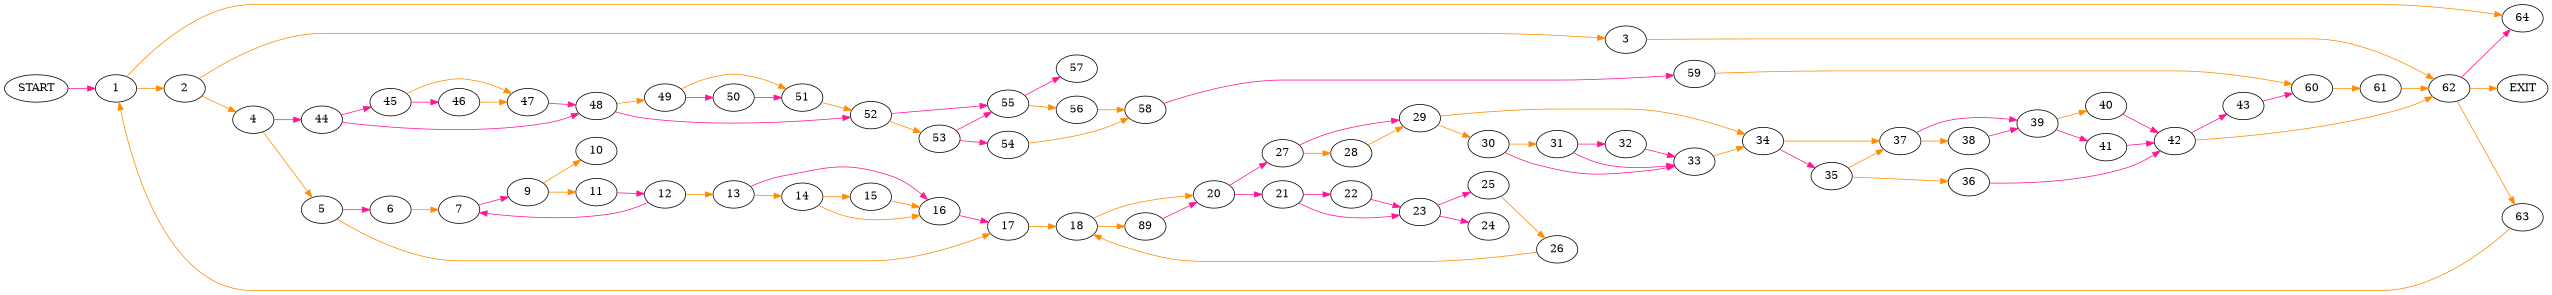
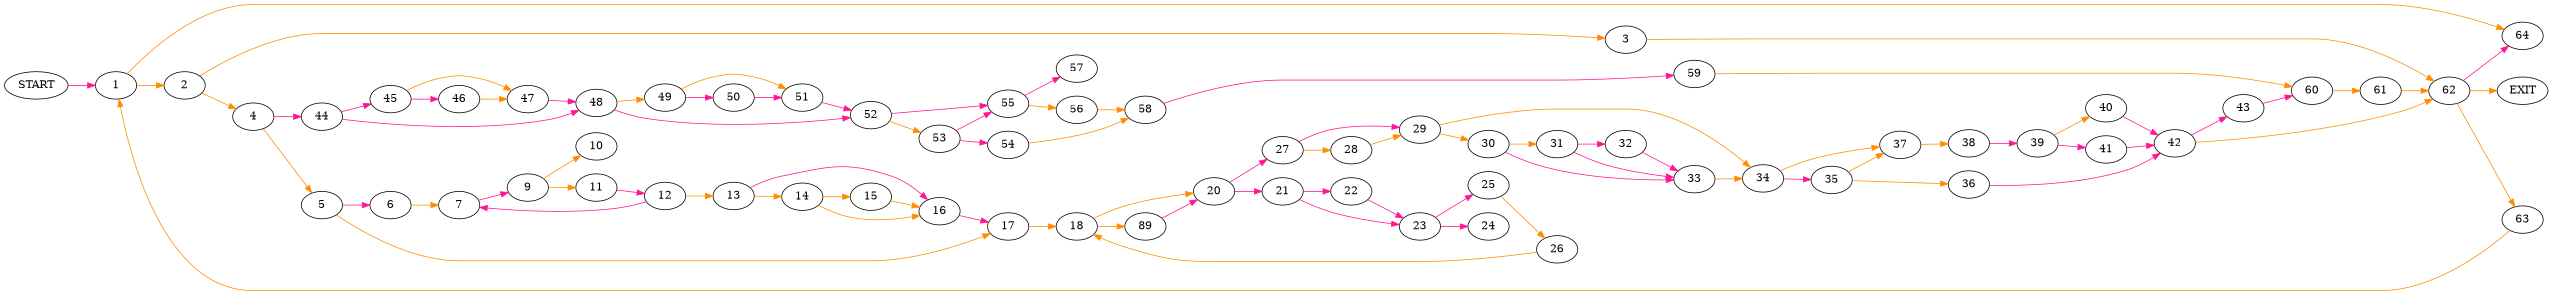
(833, 105) -> (833, 105)
(1962, 118) -> none
